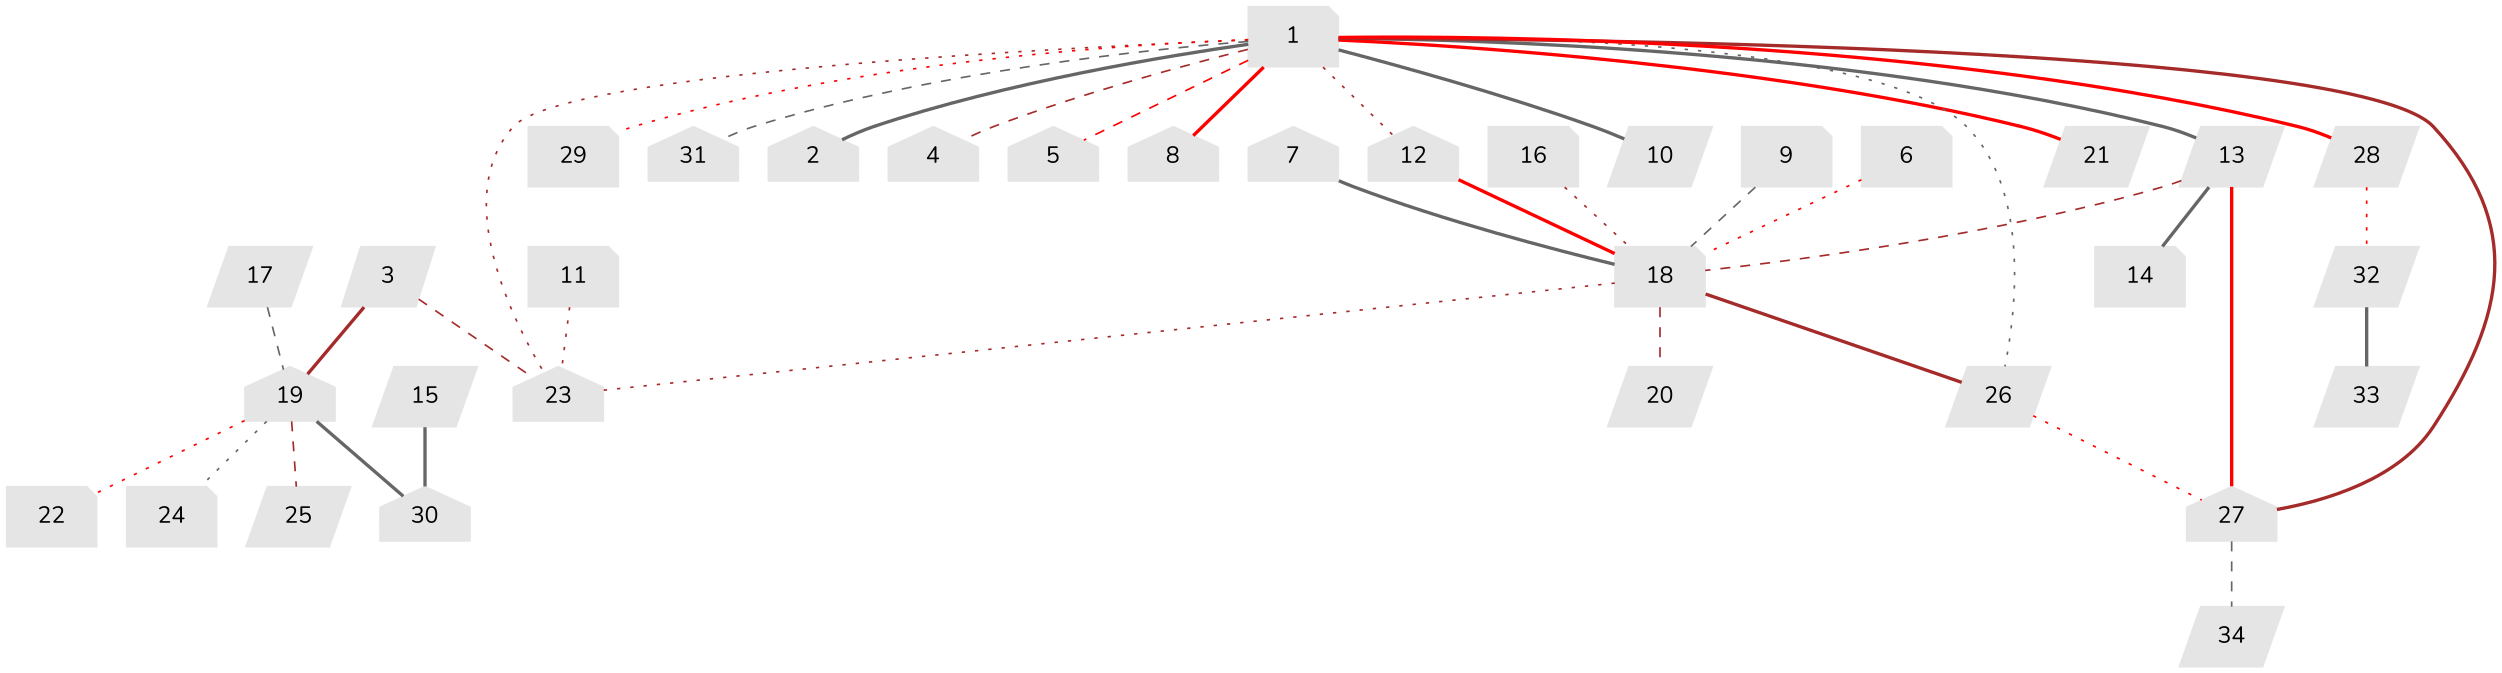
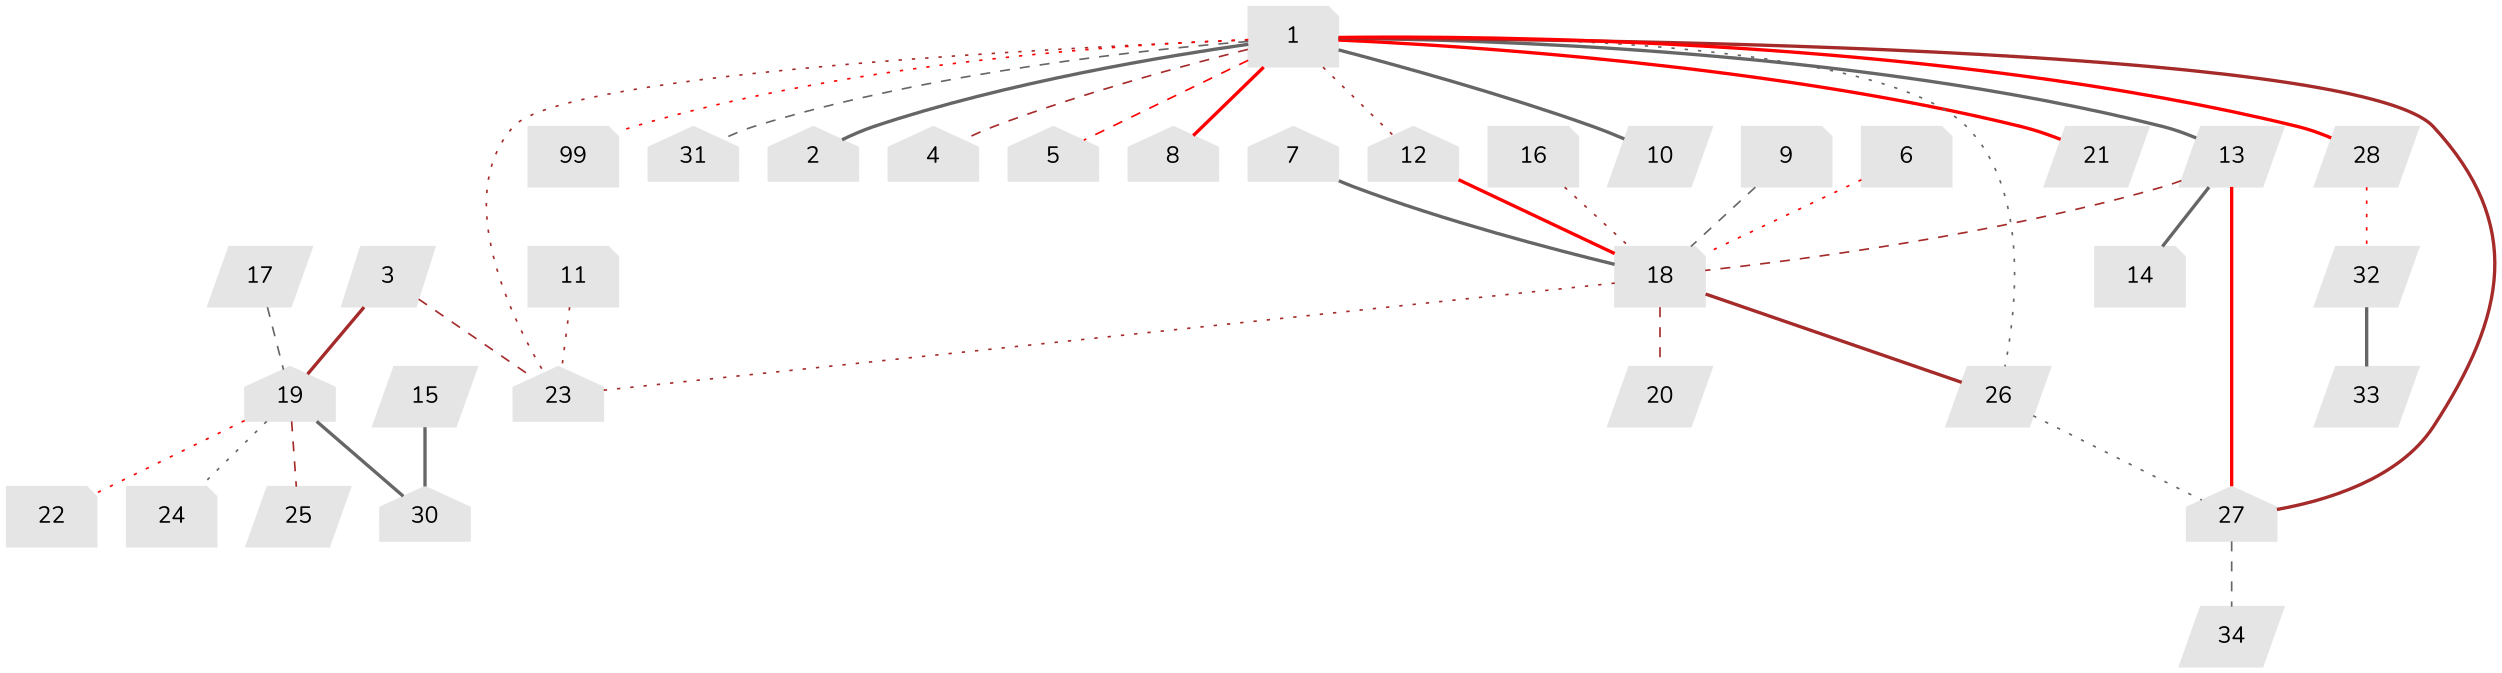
(573, 157) -> (573, 157)
(2117, 458) -> (2117, 458)
